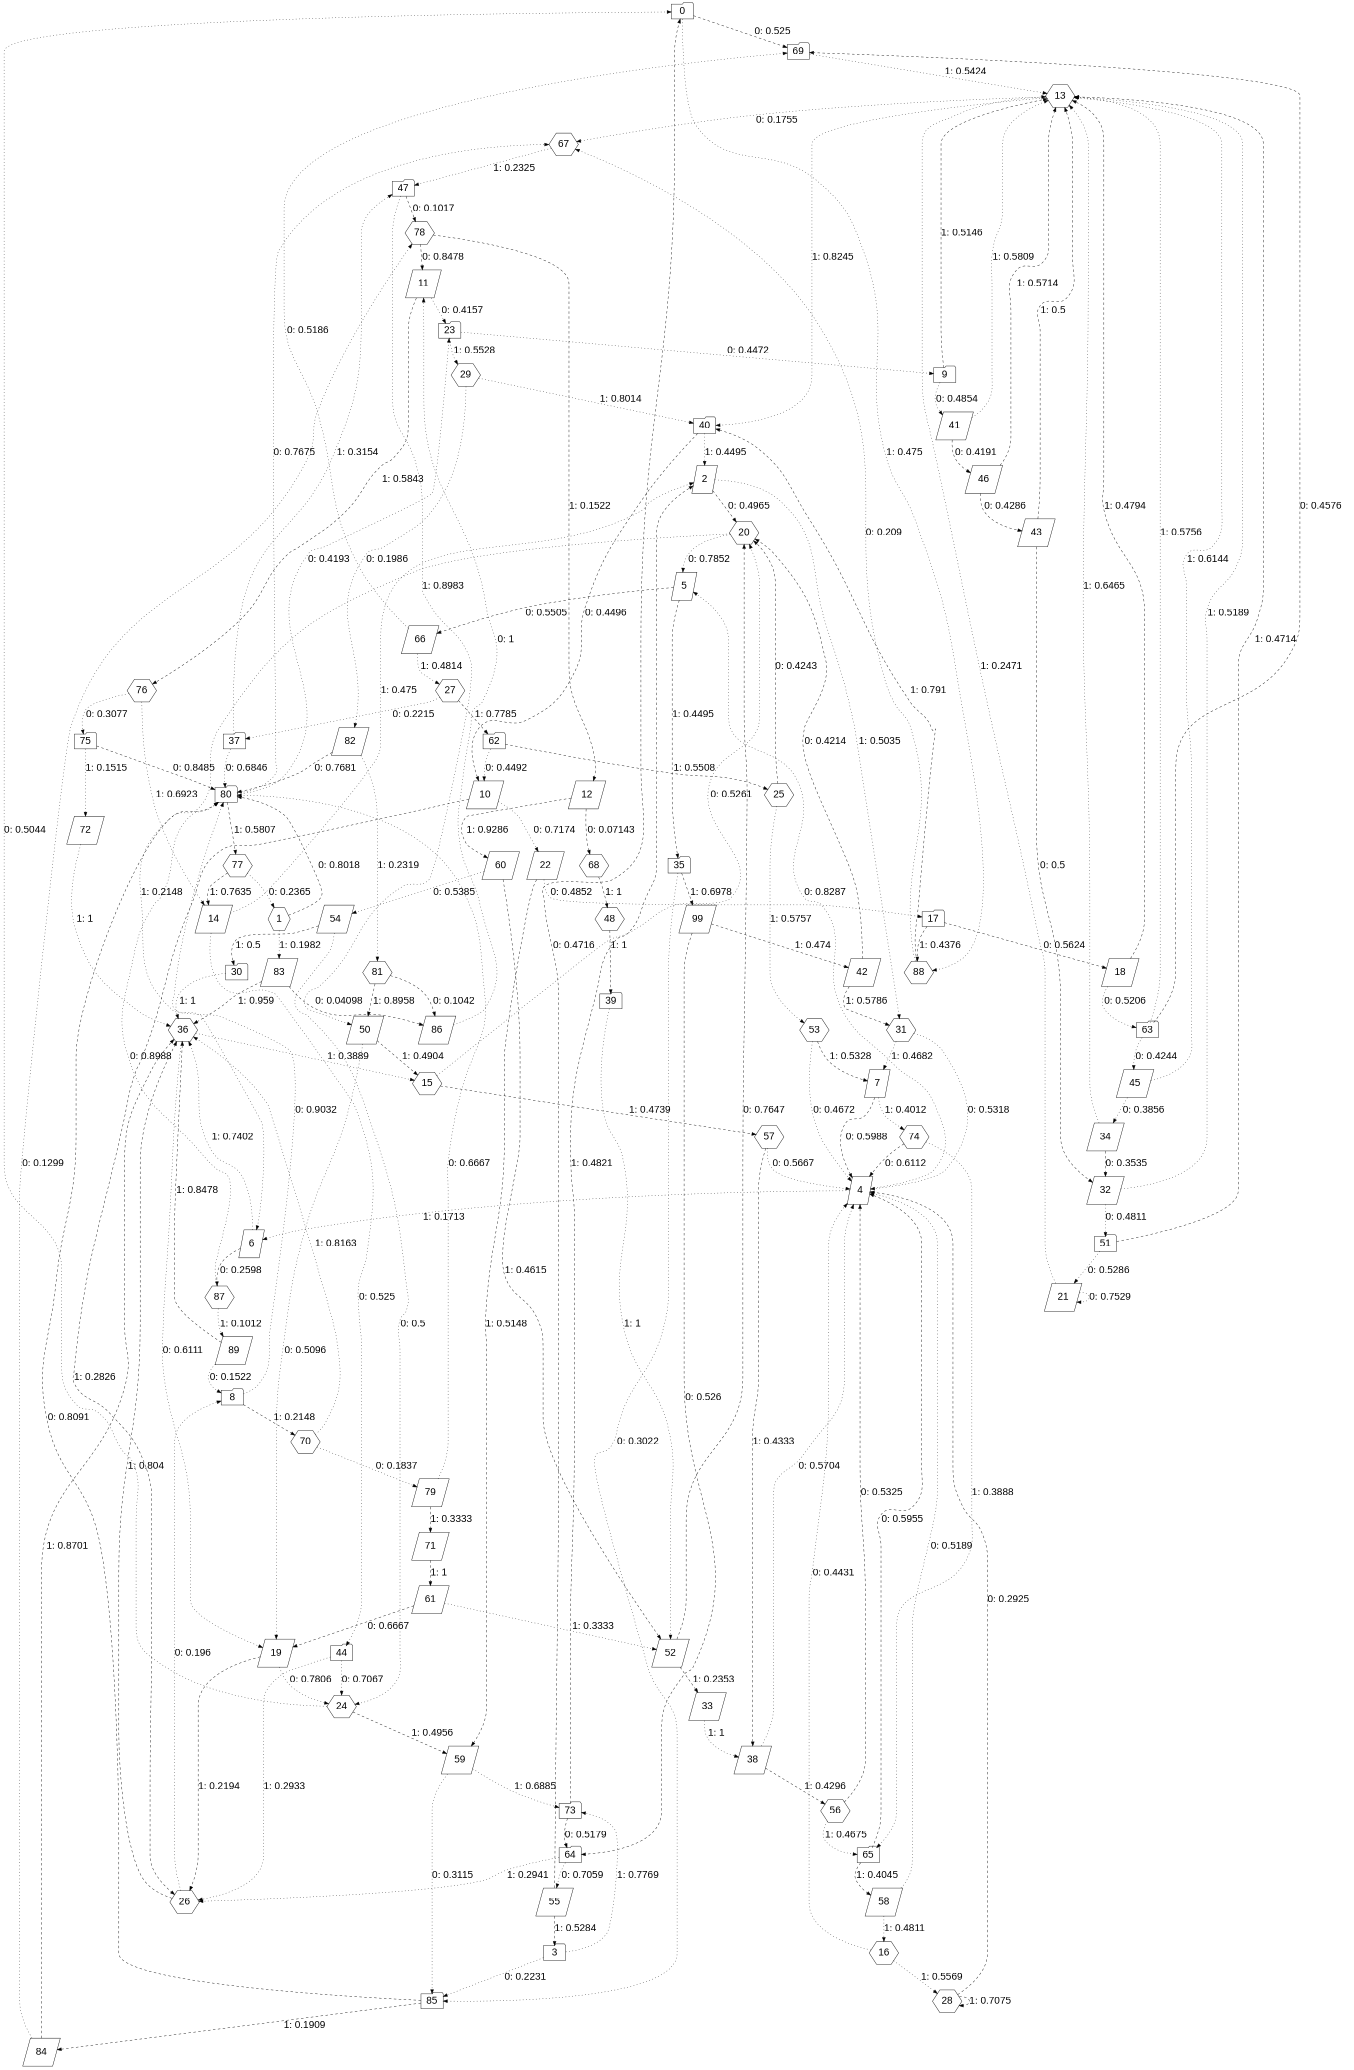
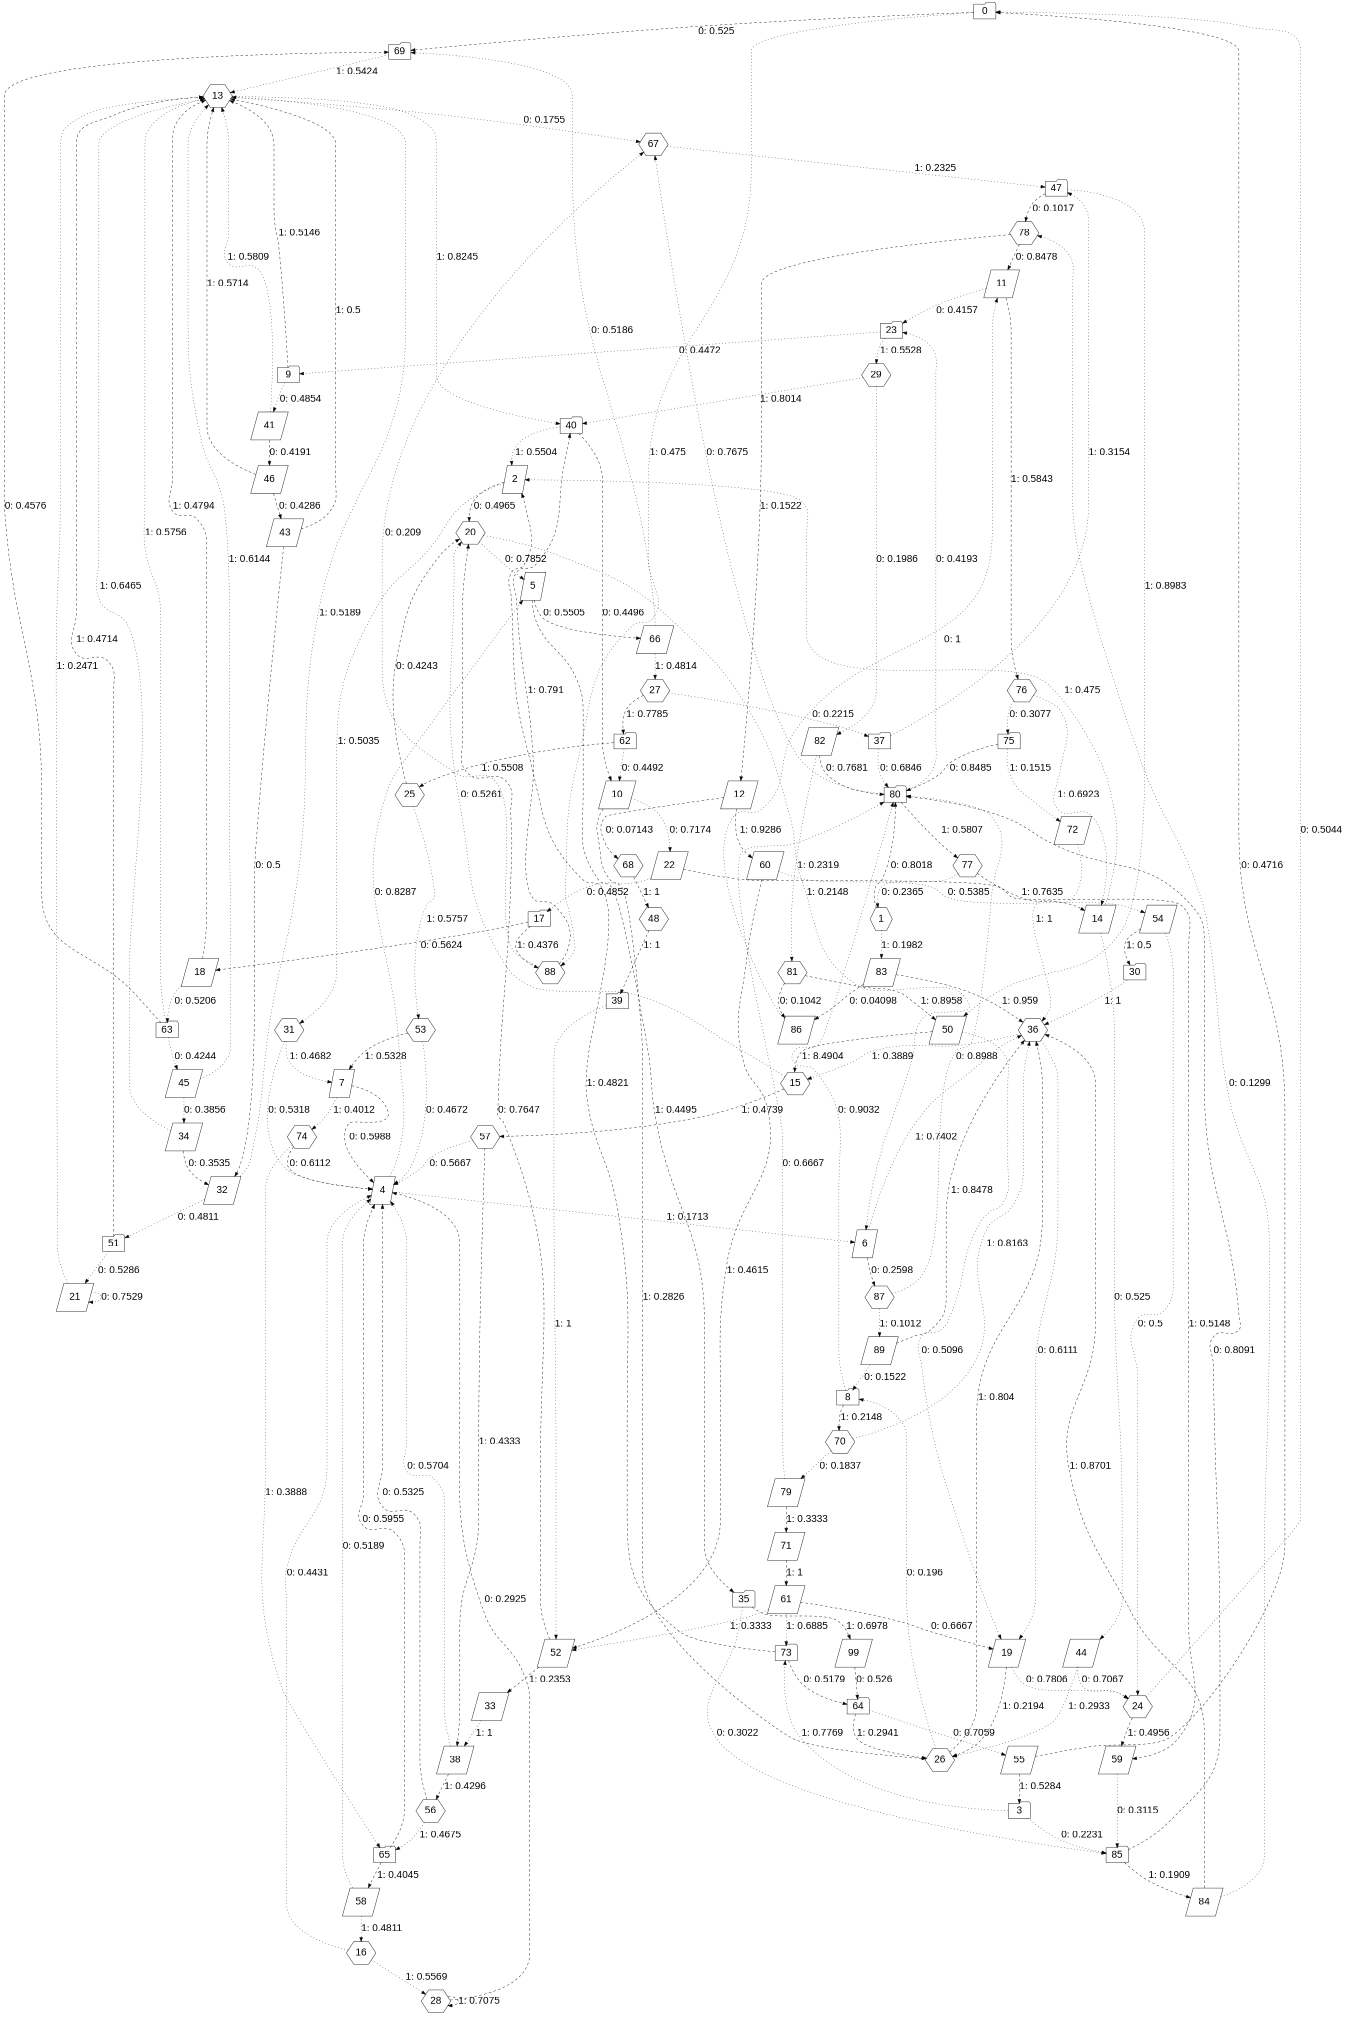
(730, 453) -> (540, 453)
(862, 973) -> none
(427, 1057) -> (827, 1057)
(342, 1653) -> (1081, 1653)
(512, 1791) -> (786, 1628)
(383, 1893) -> (876, 1749)
